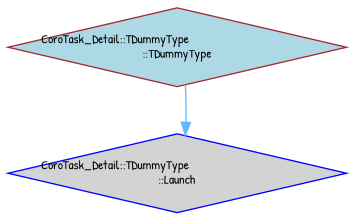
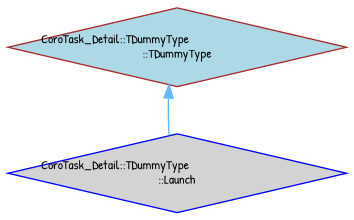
(186, 104) -> (168, 117)
